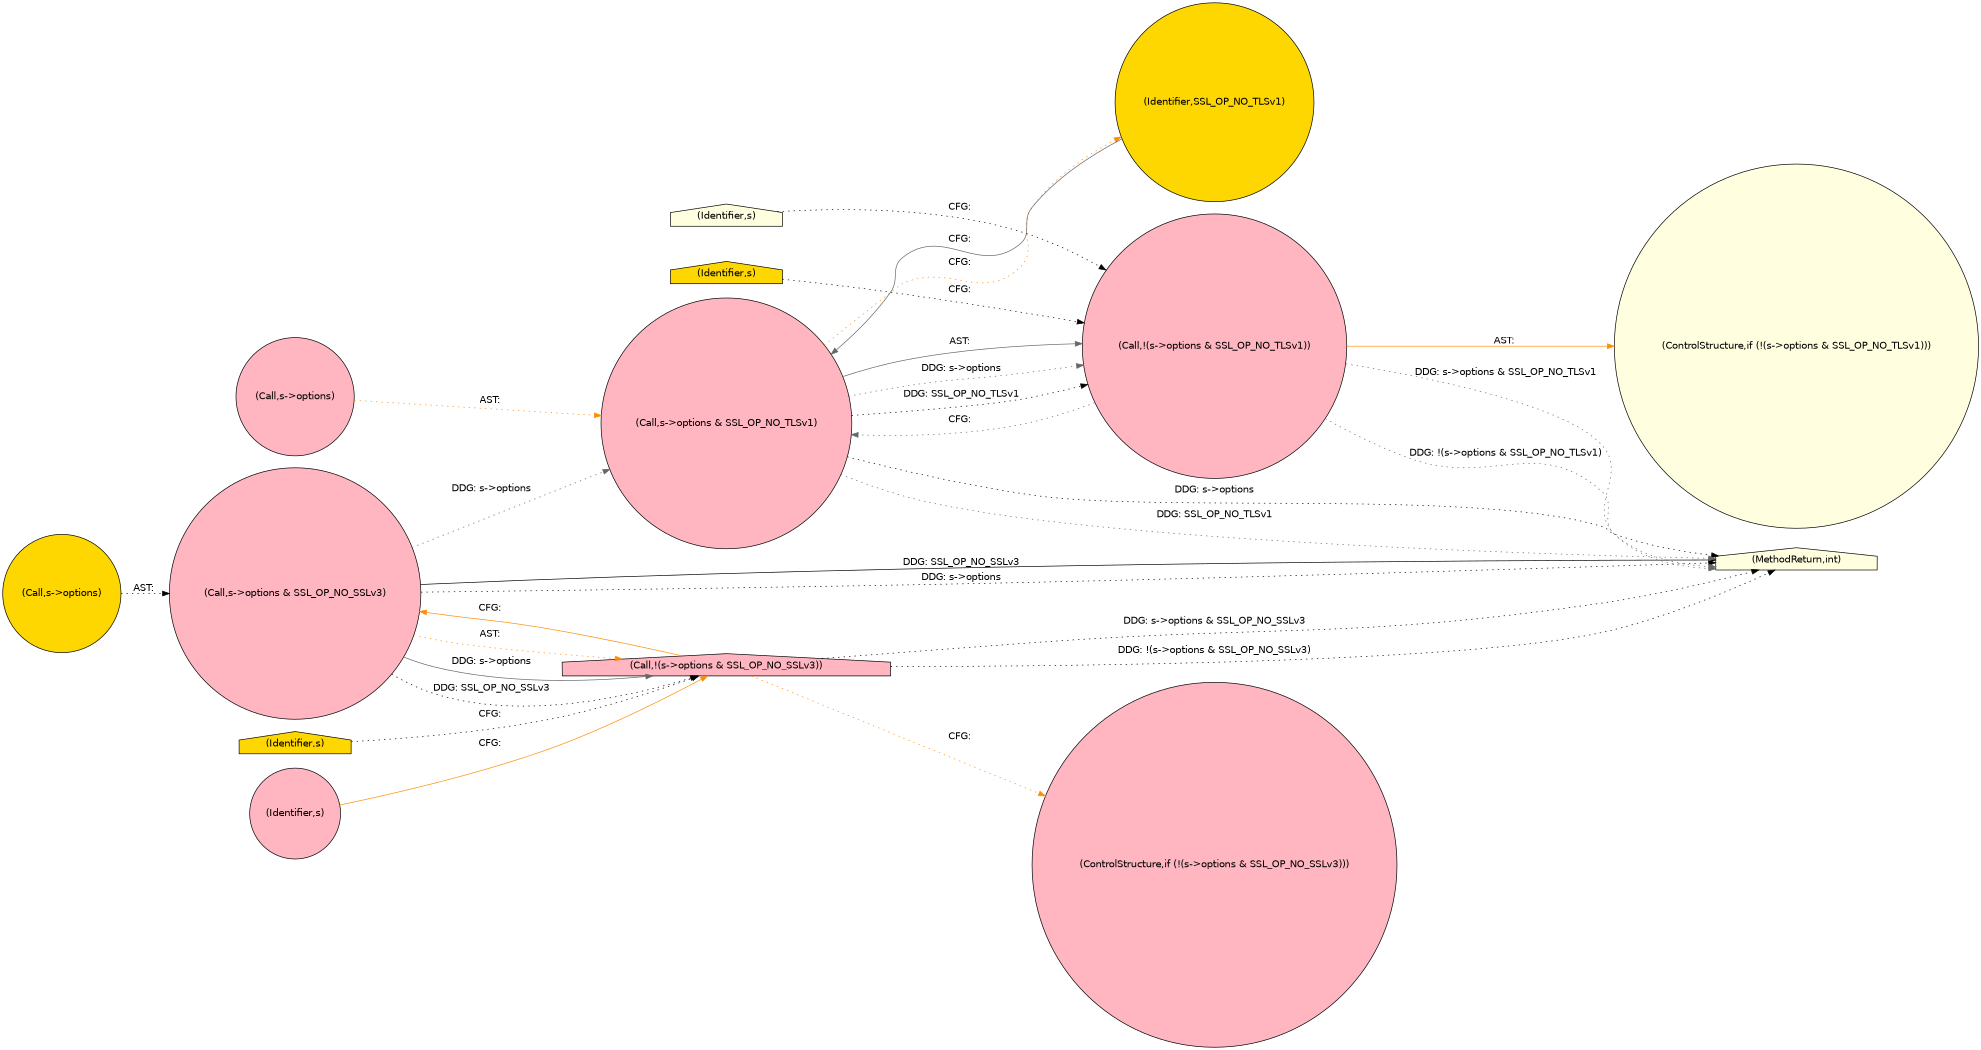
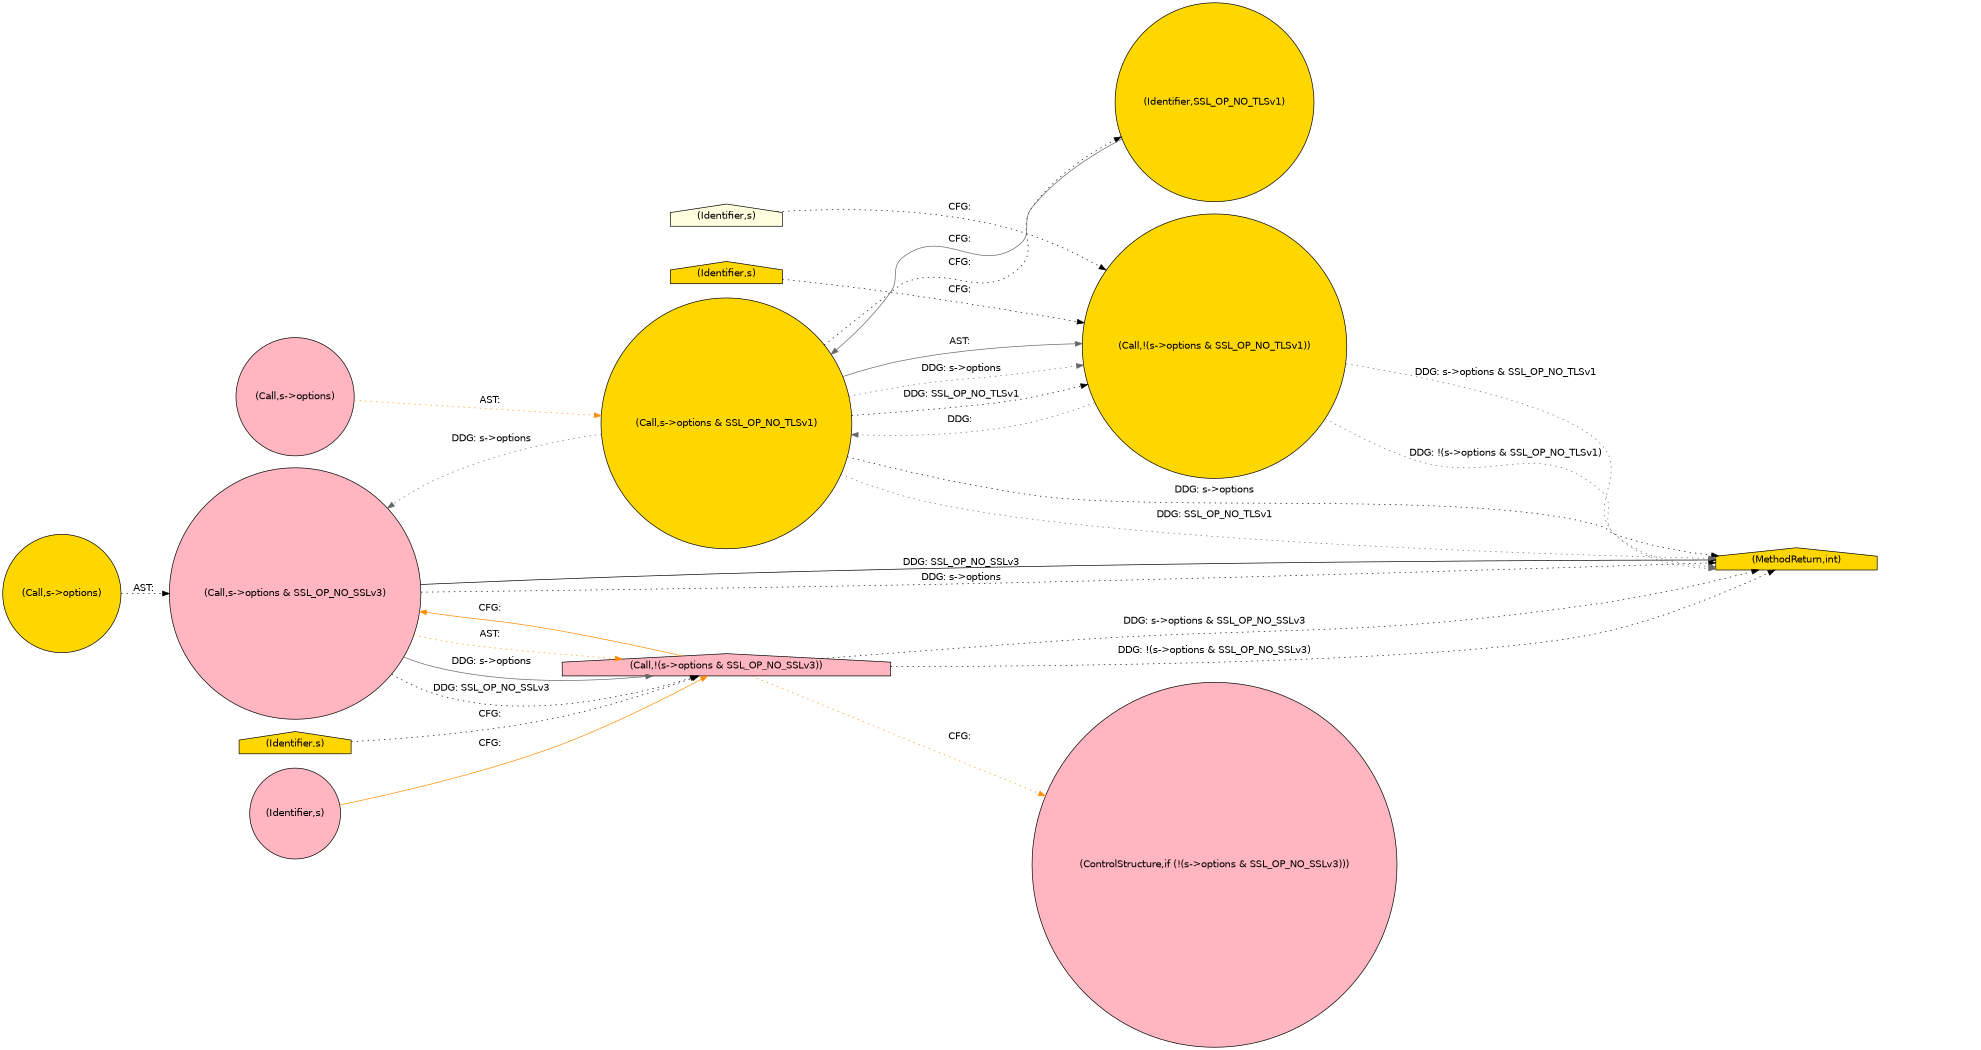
(998, 280) -> (998, 280)
(1215, 346) -> (1215, 346)
(1796, 346) -> none
(961, 420) -> (961, 420)
(726, 423) -> (726, 423)
(508, 510) -> (493, 458)
(1796, 560) -> (1796, 560)
